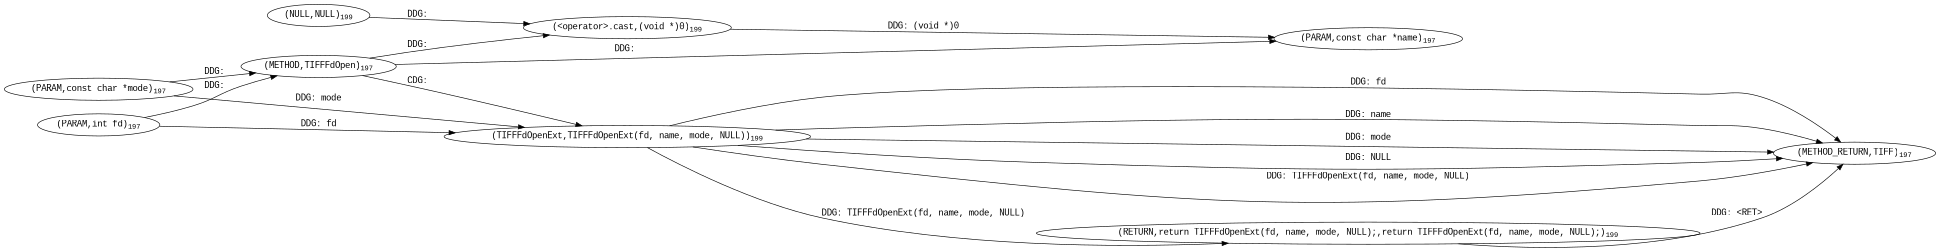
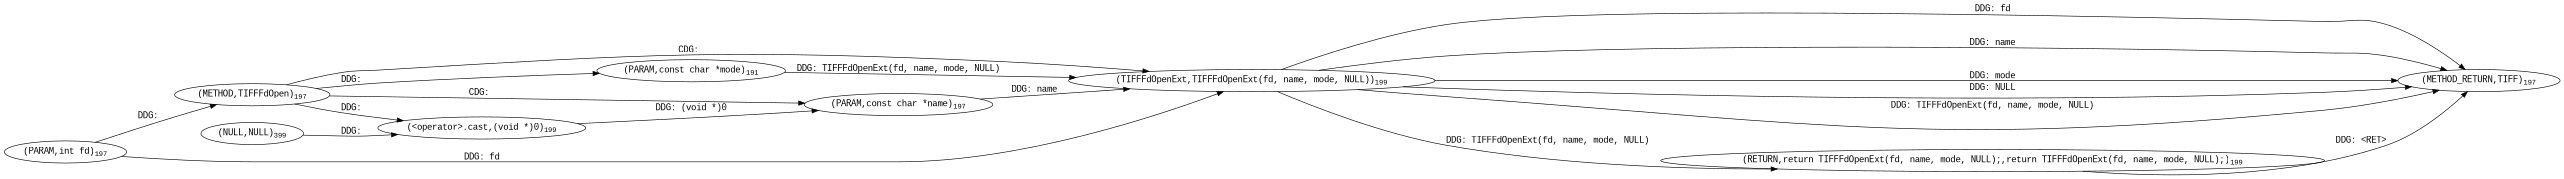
(347, 14) -> (280, 133)
(627, 49) -> (482, 93)
(210, 78) -> (454, 79)
(160, 88) -> (752, 70)
none -> (1052, 94)
(319, 98) -> (898, 69)
